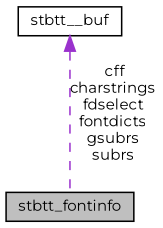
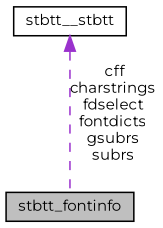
(70, 21) -> (70, 21)
